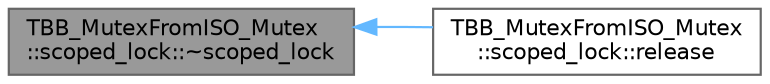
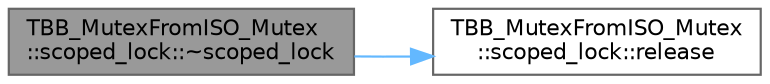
(405, 27) -> (383, 57)
